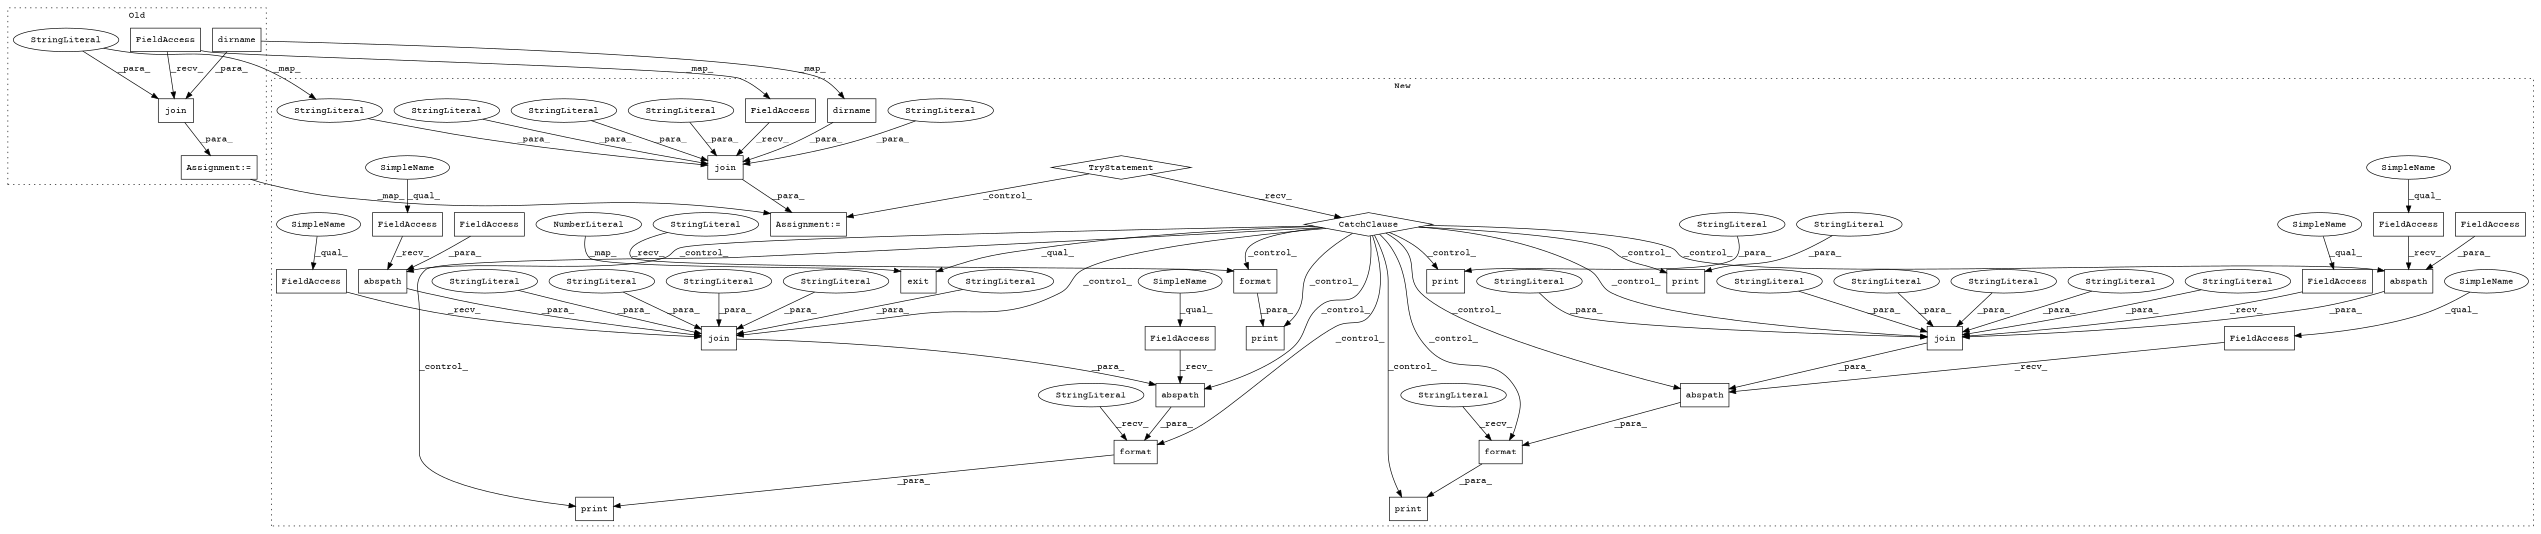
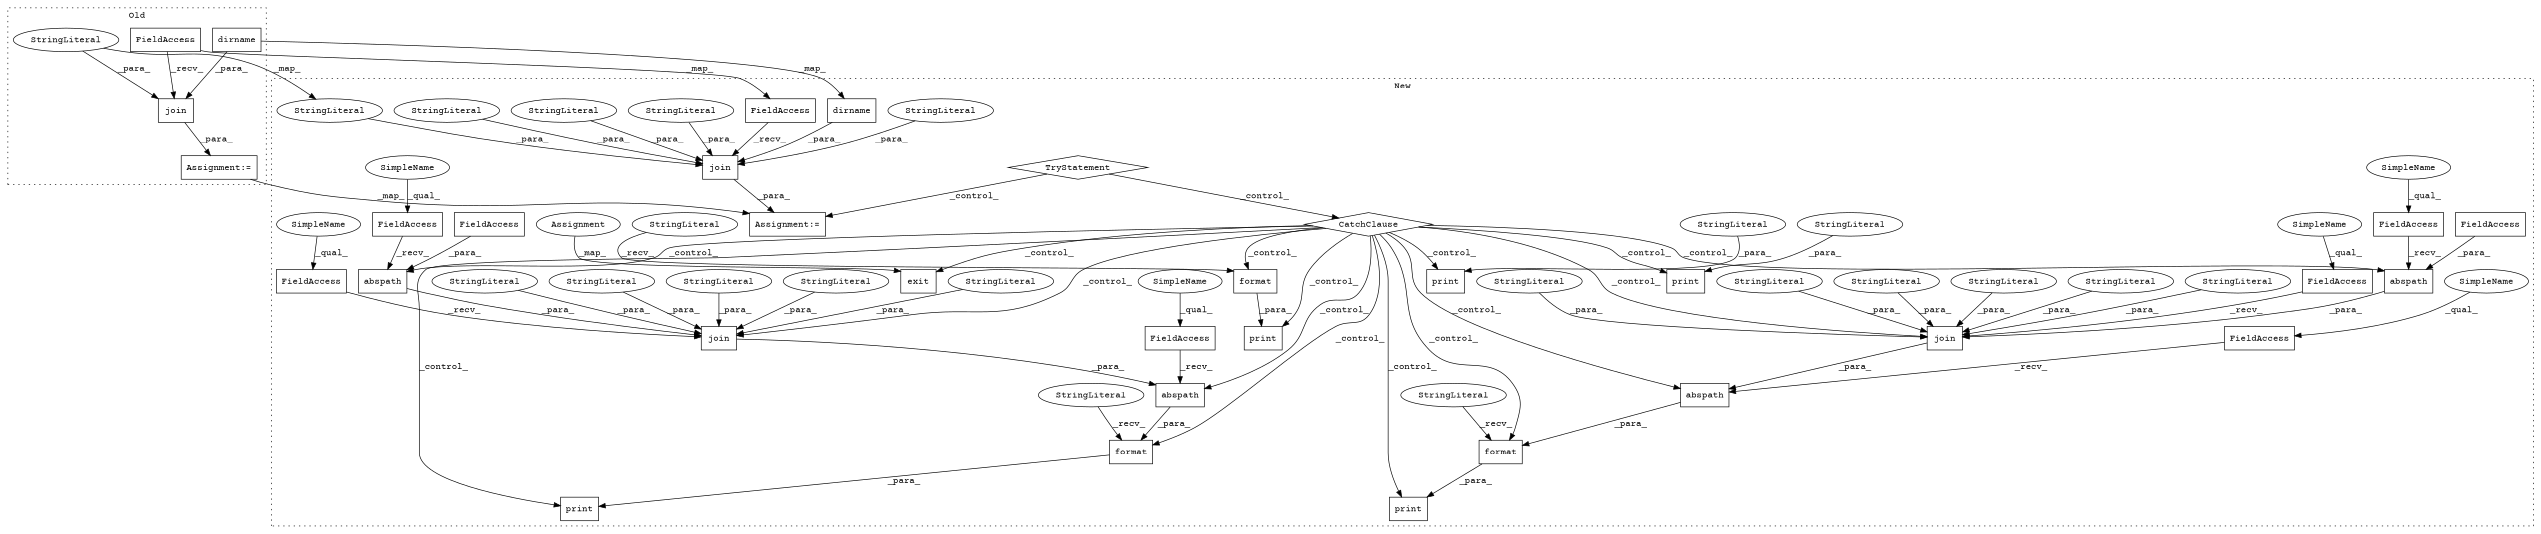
(1276, 196) -> (1265, 196)
(589, 224) -> (578, 224)
(1058, 253) -> (1050, 253)
